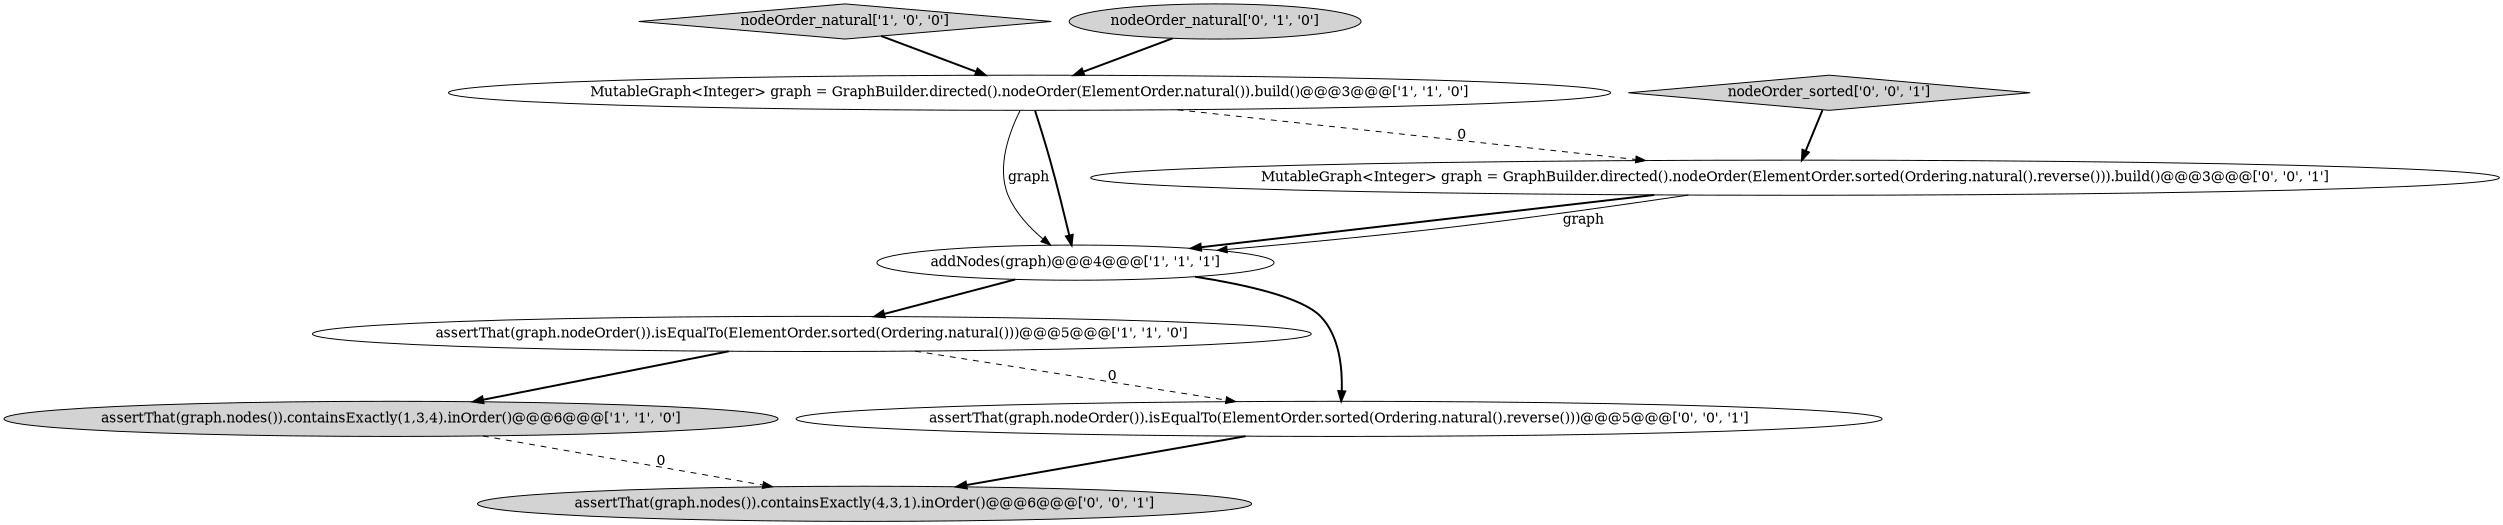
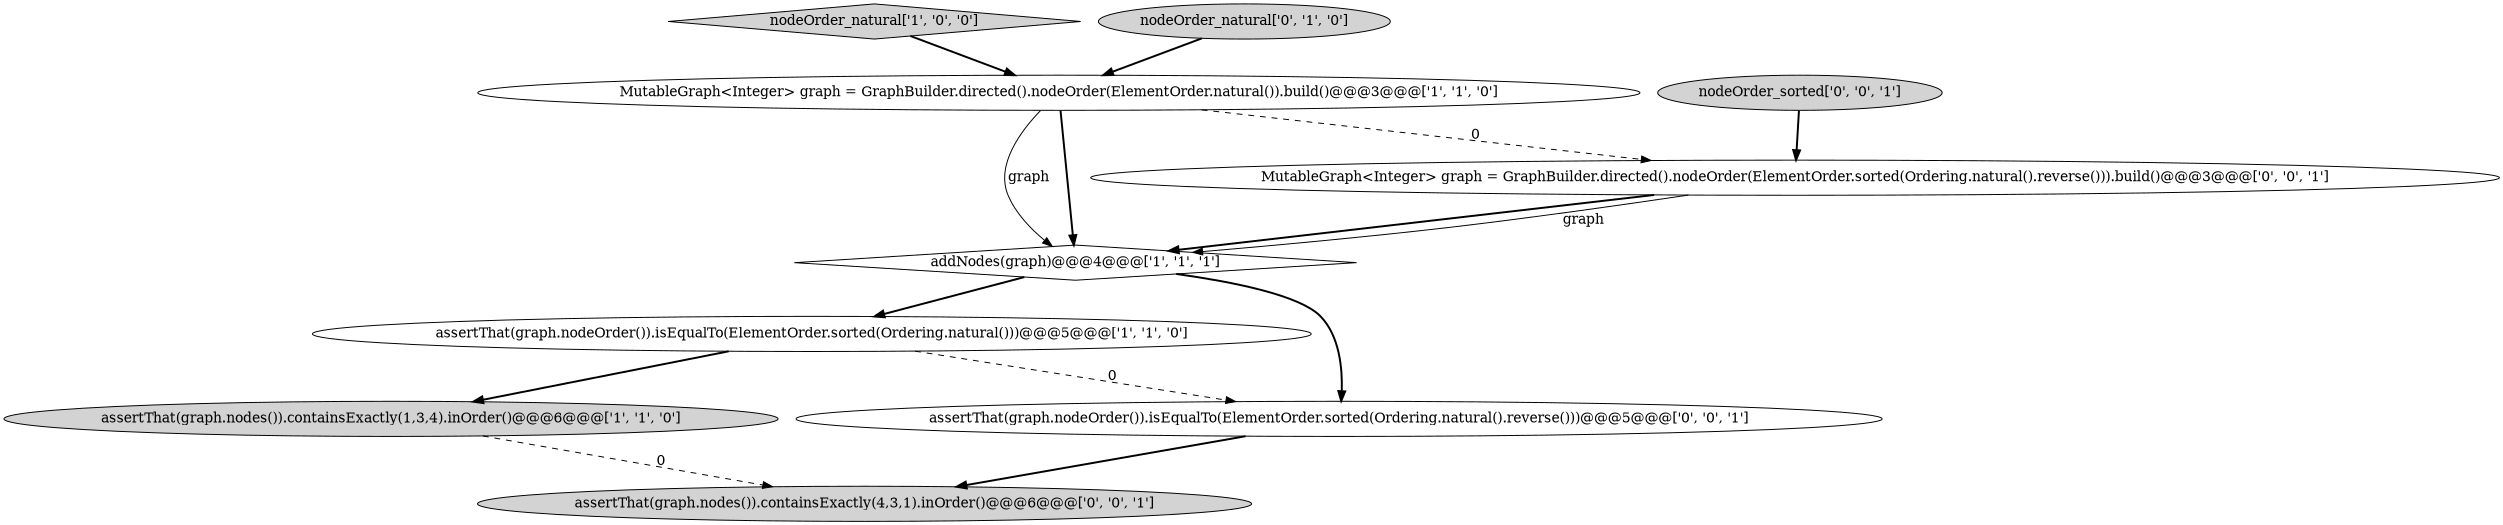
(1829, 93) -> (1800, 93)
(1075, 263) -> (1075, 263)
